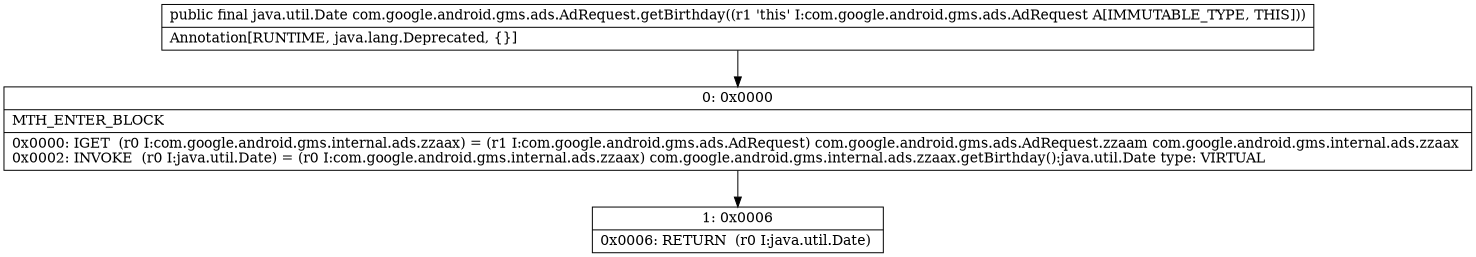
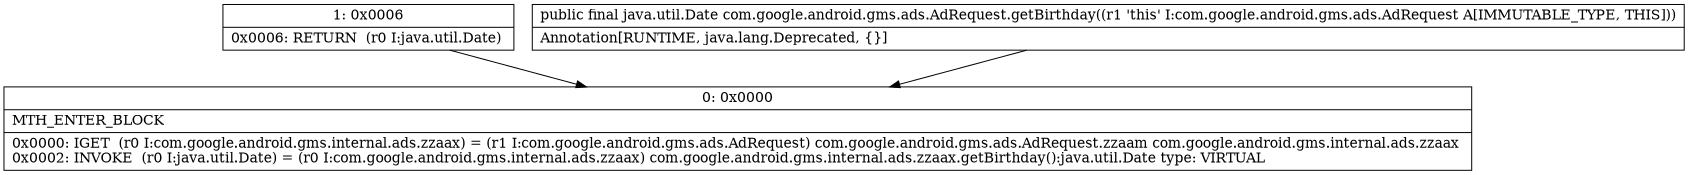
(738, 184) -> (513, 67)
